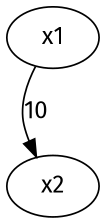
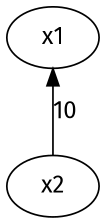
(23, 103) -> (53, 121)
